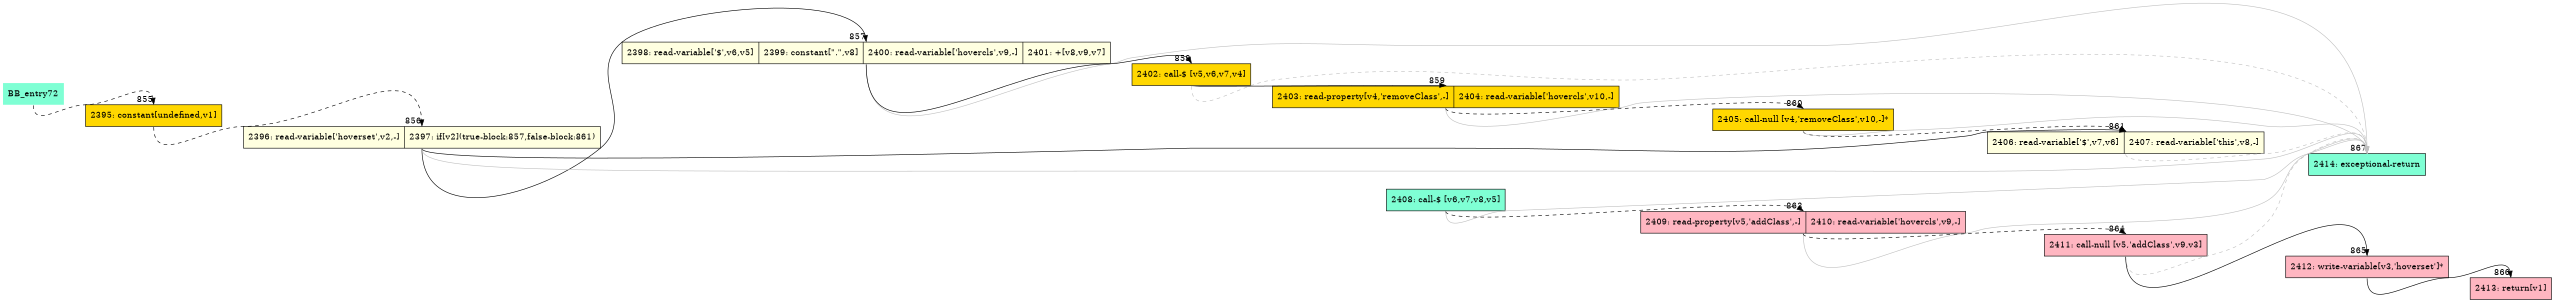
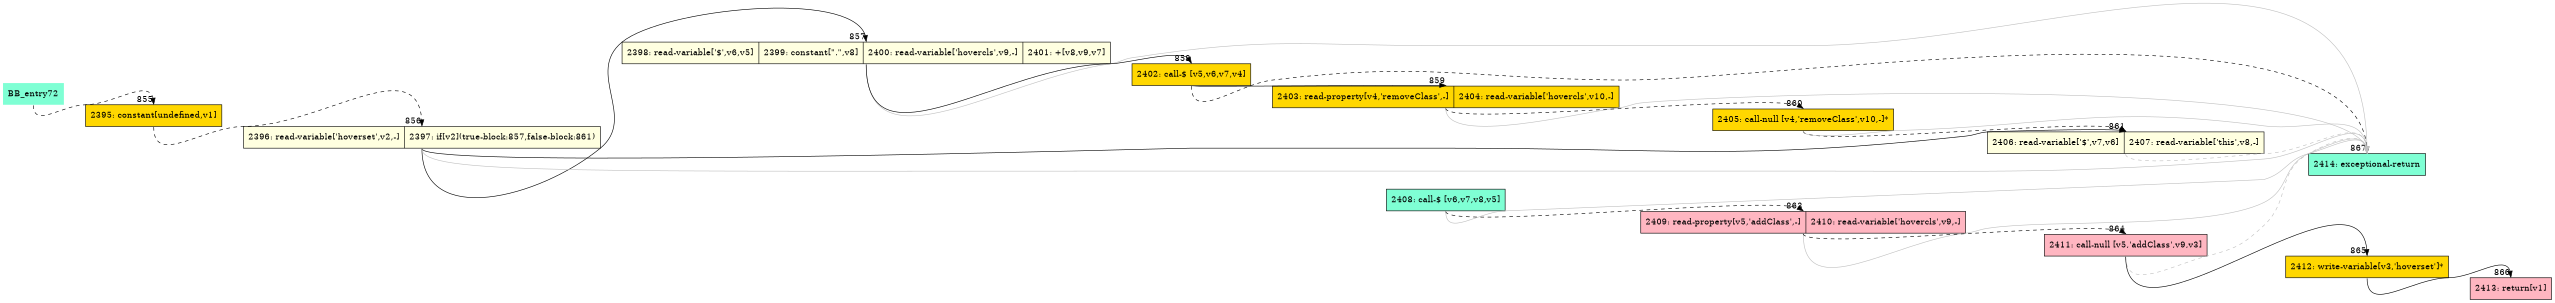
(1789, 70) -> (1789, 70)
(2367, 267) -> (2367, 267)
